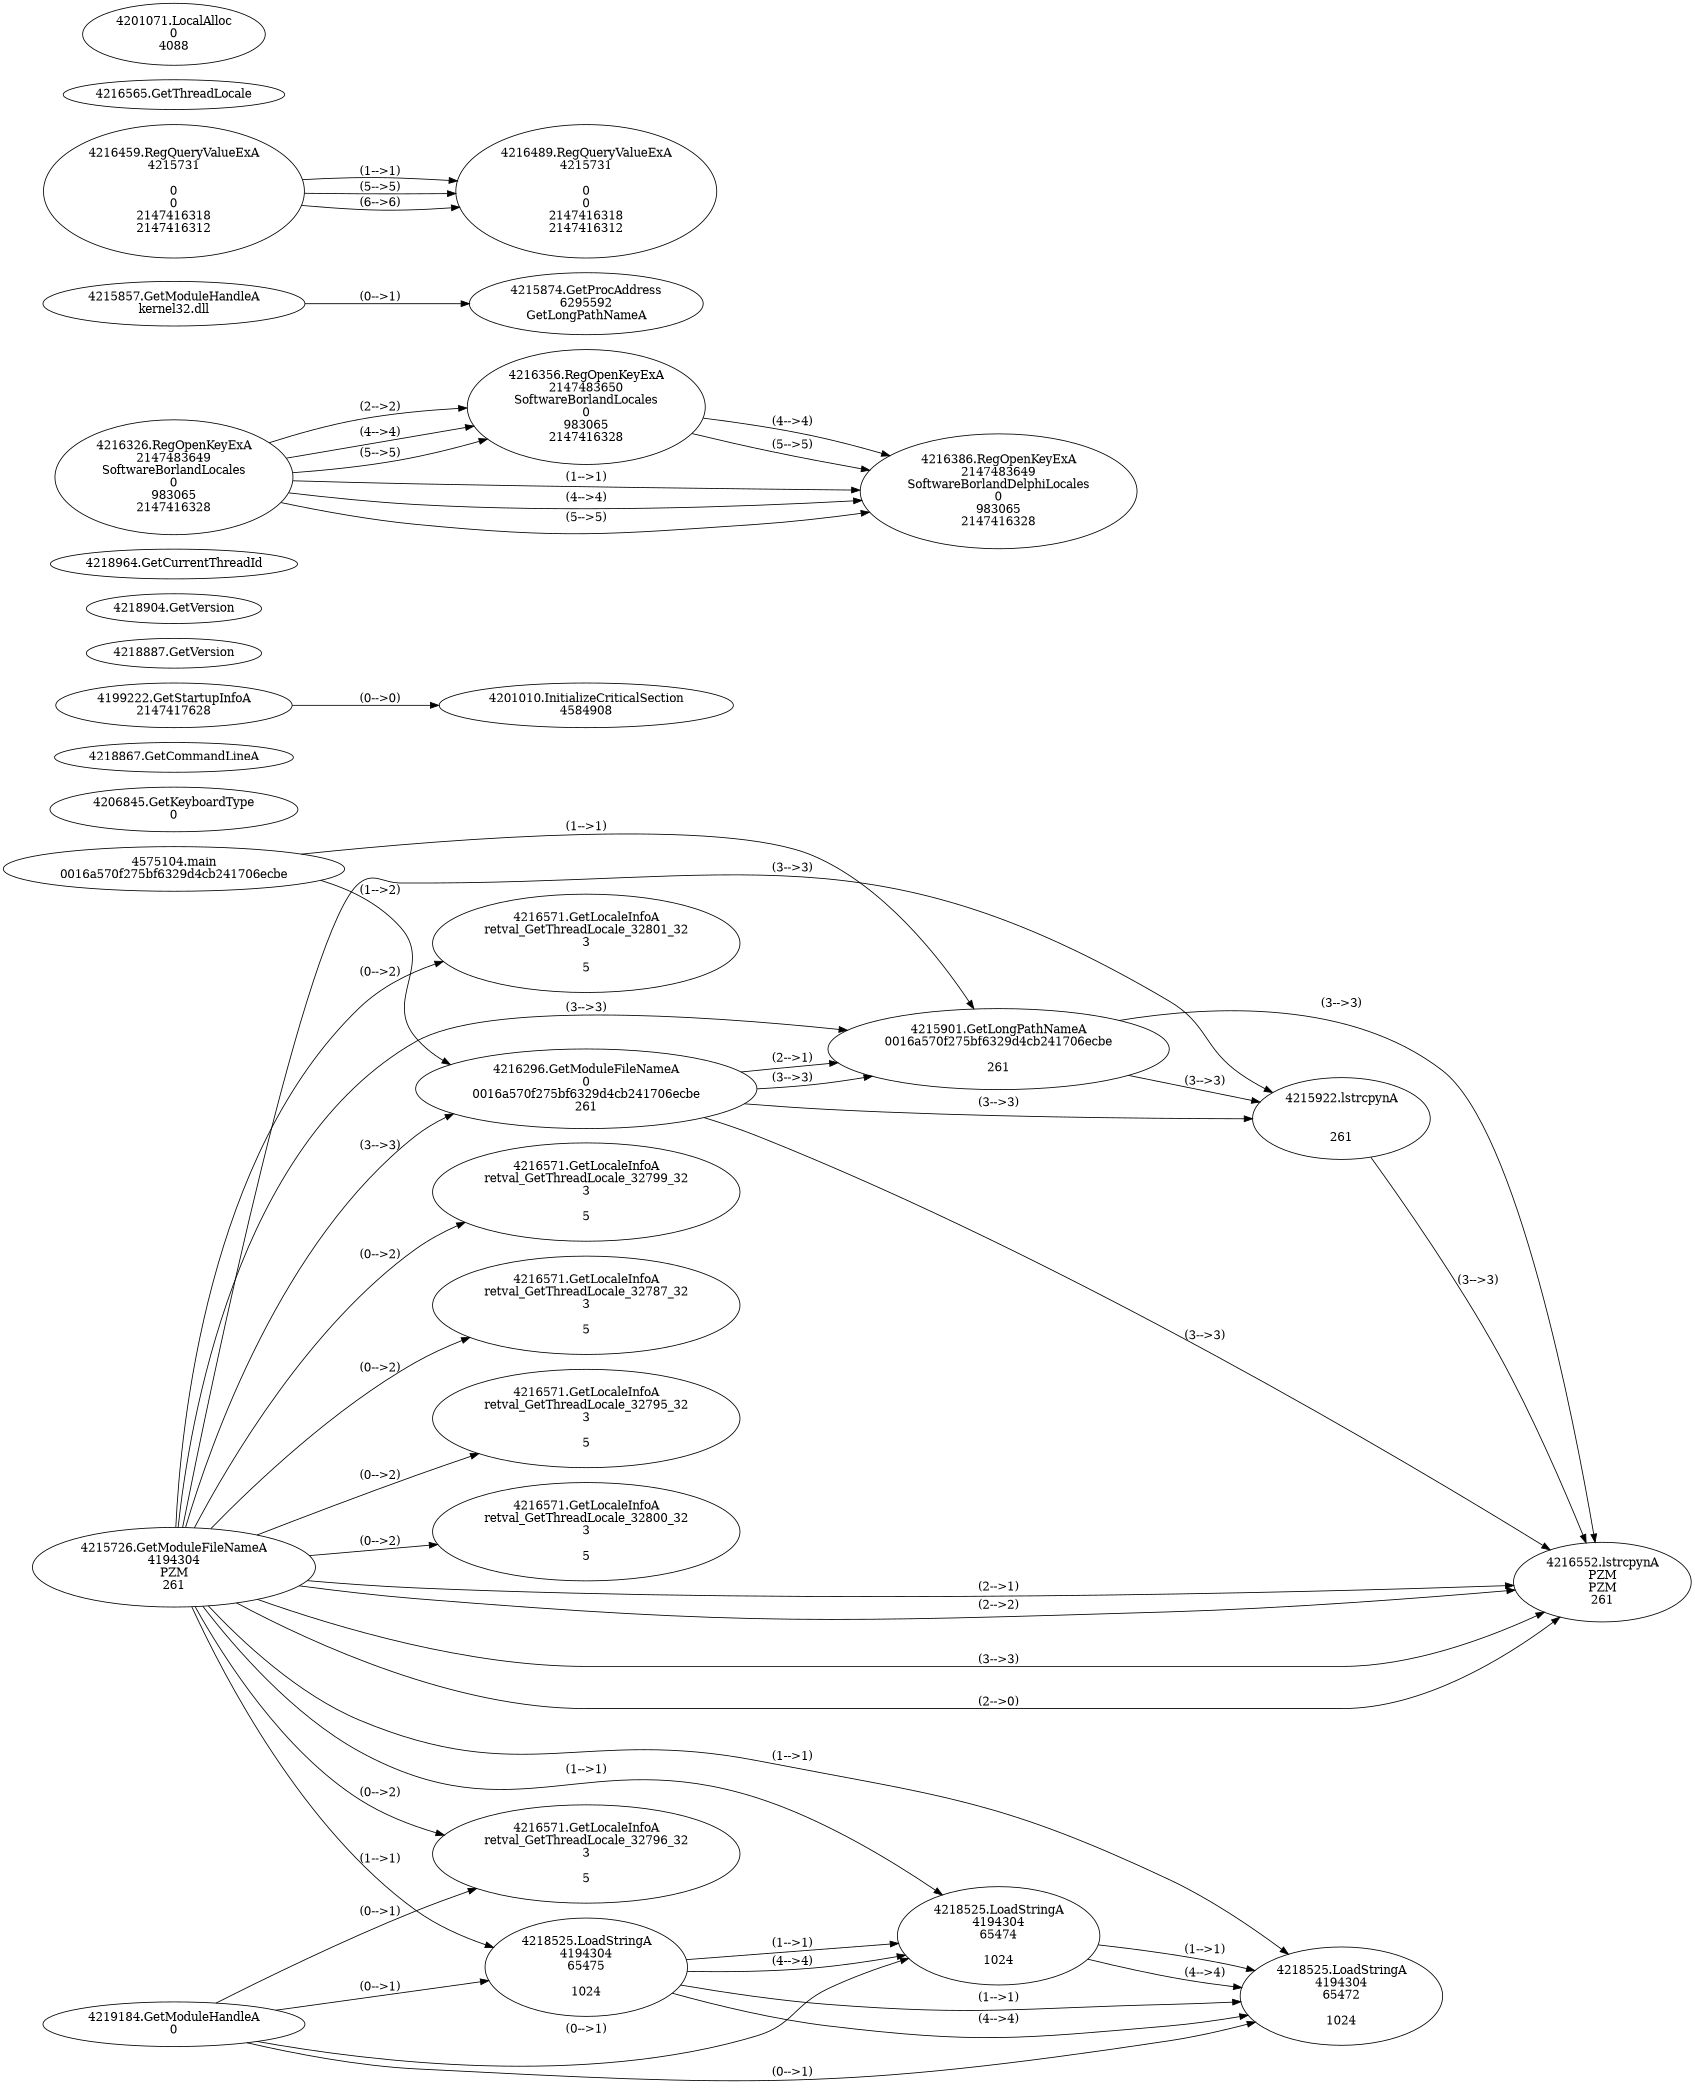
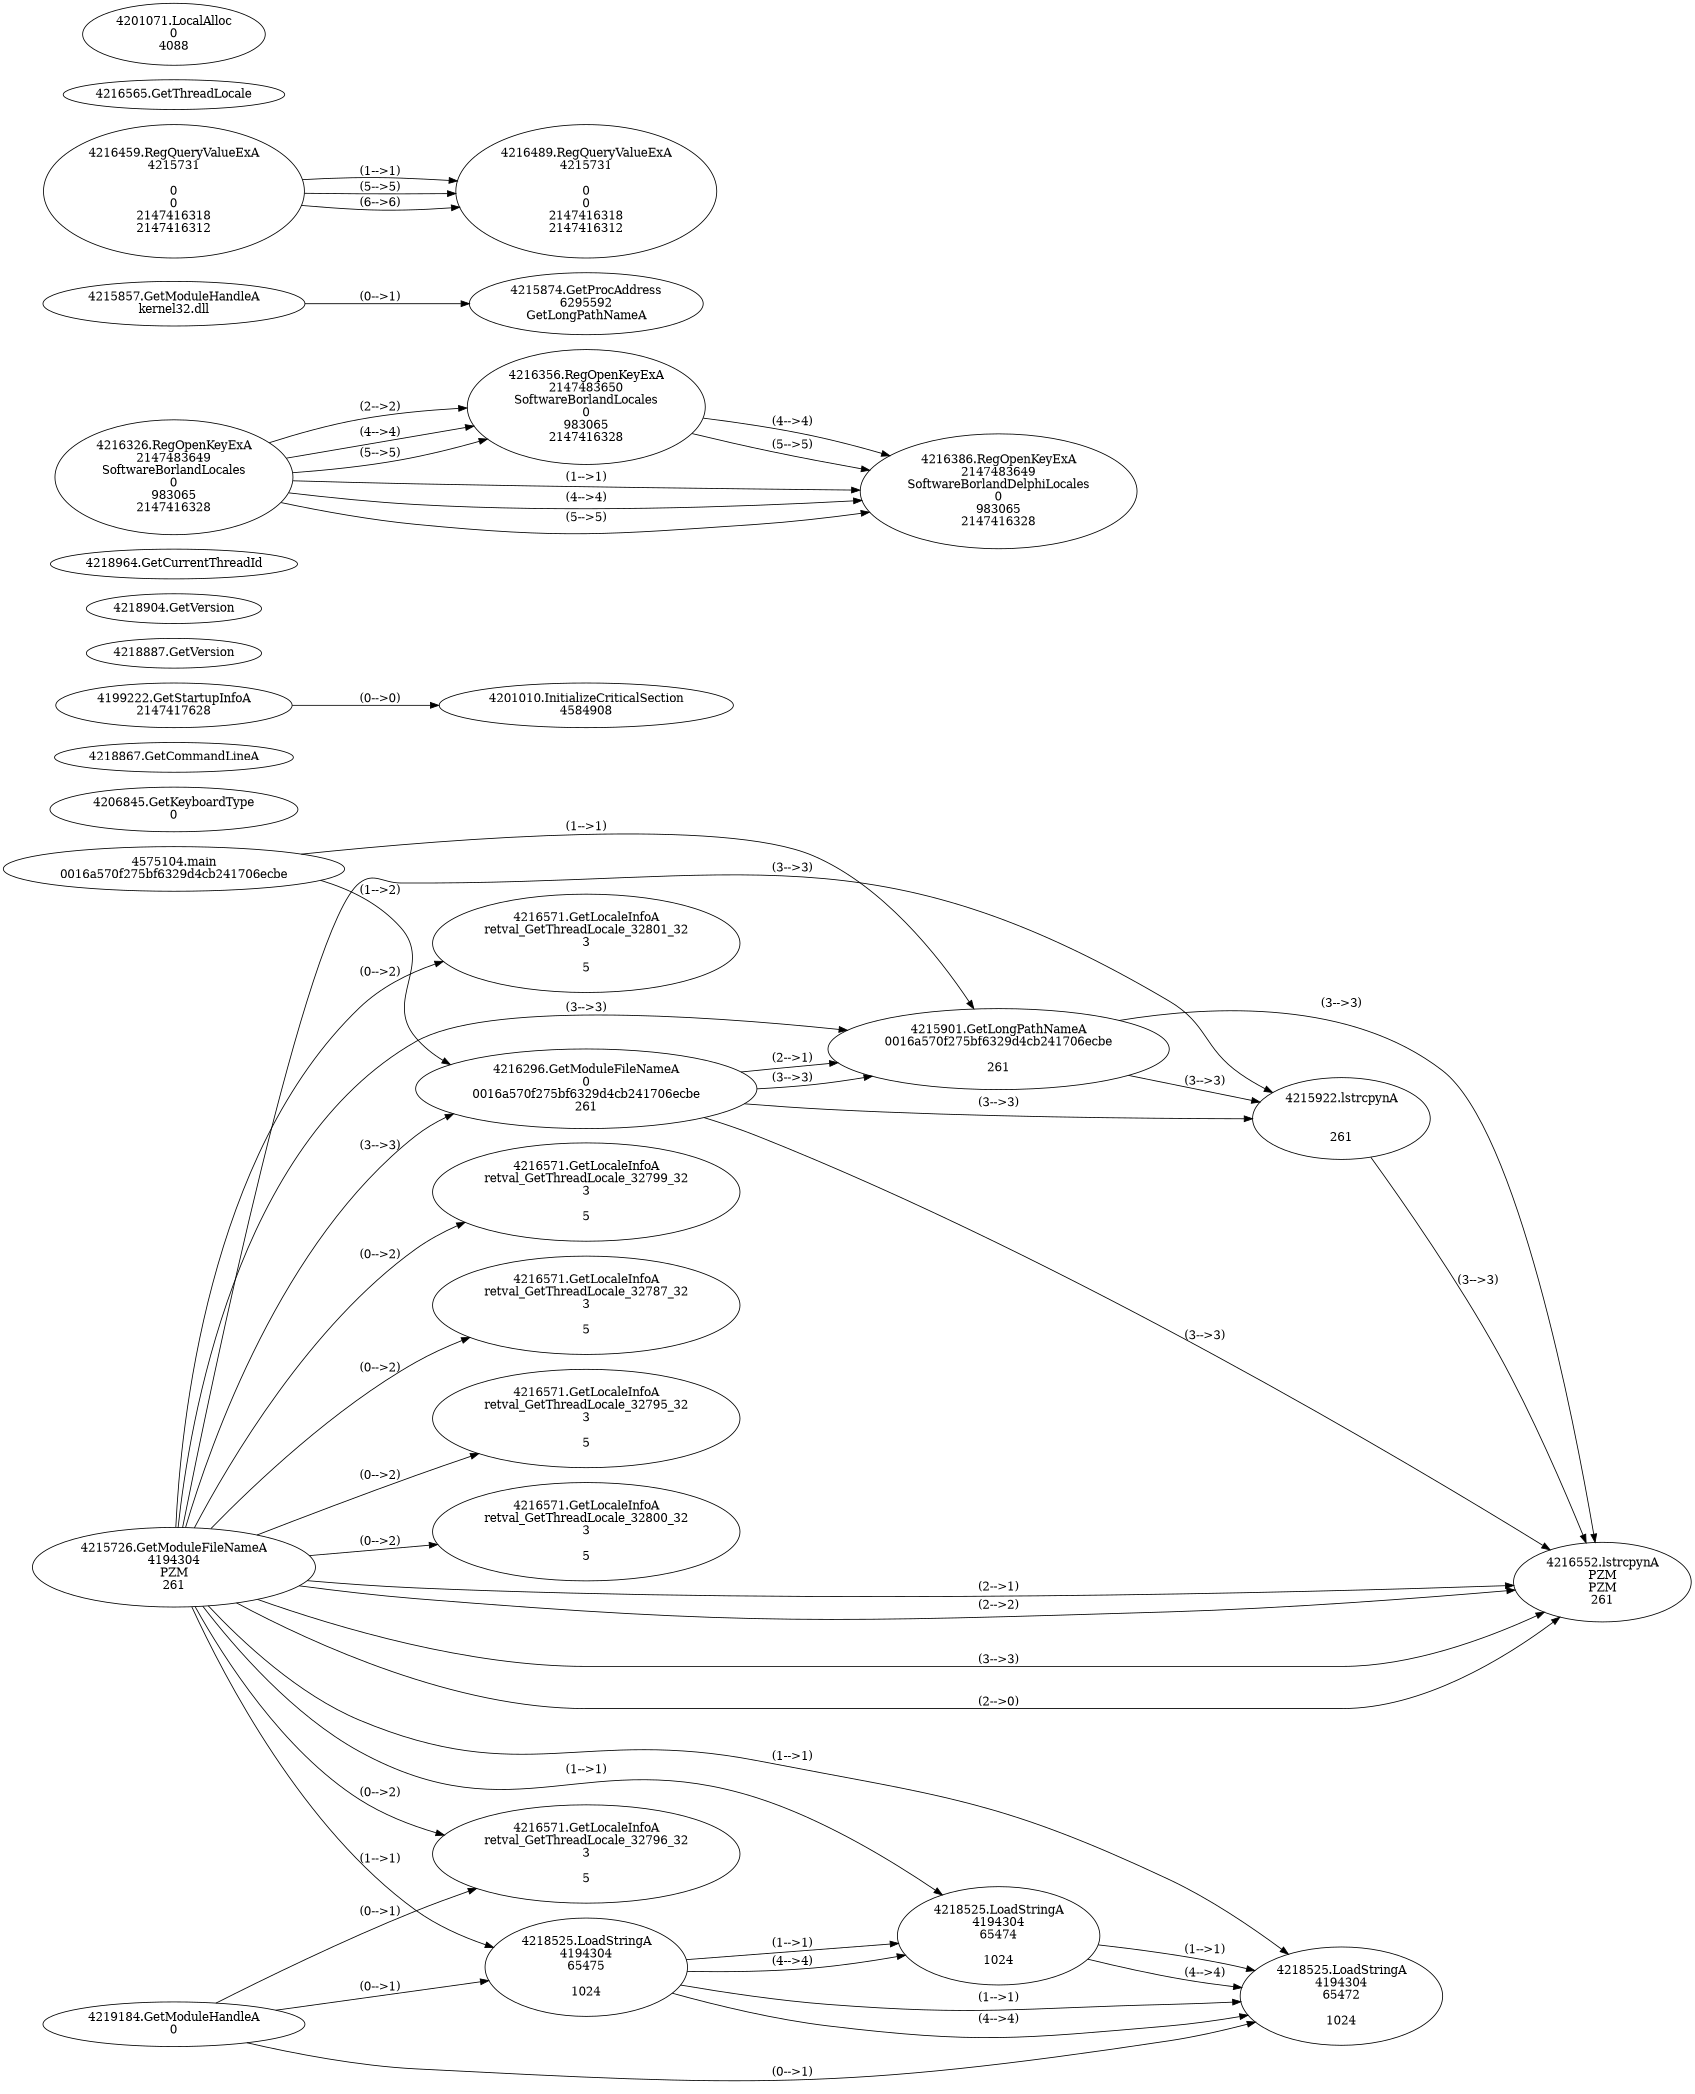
(589, 2063) -> none
